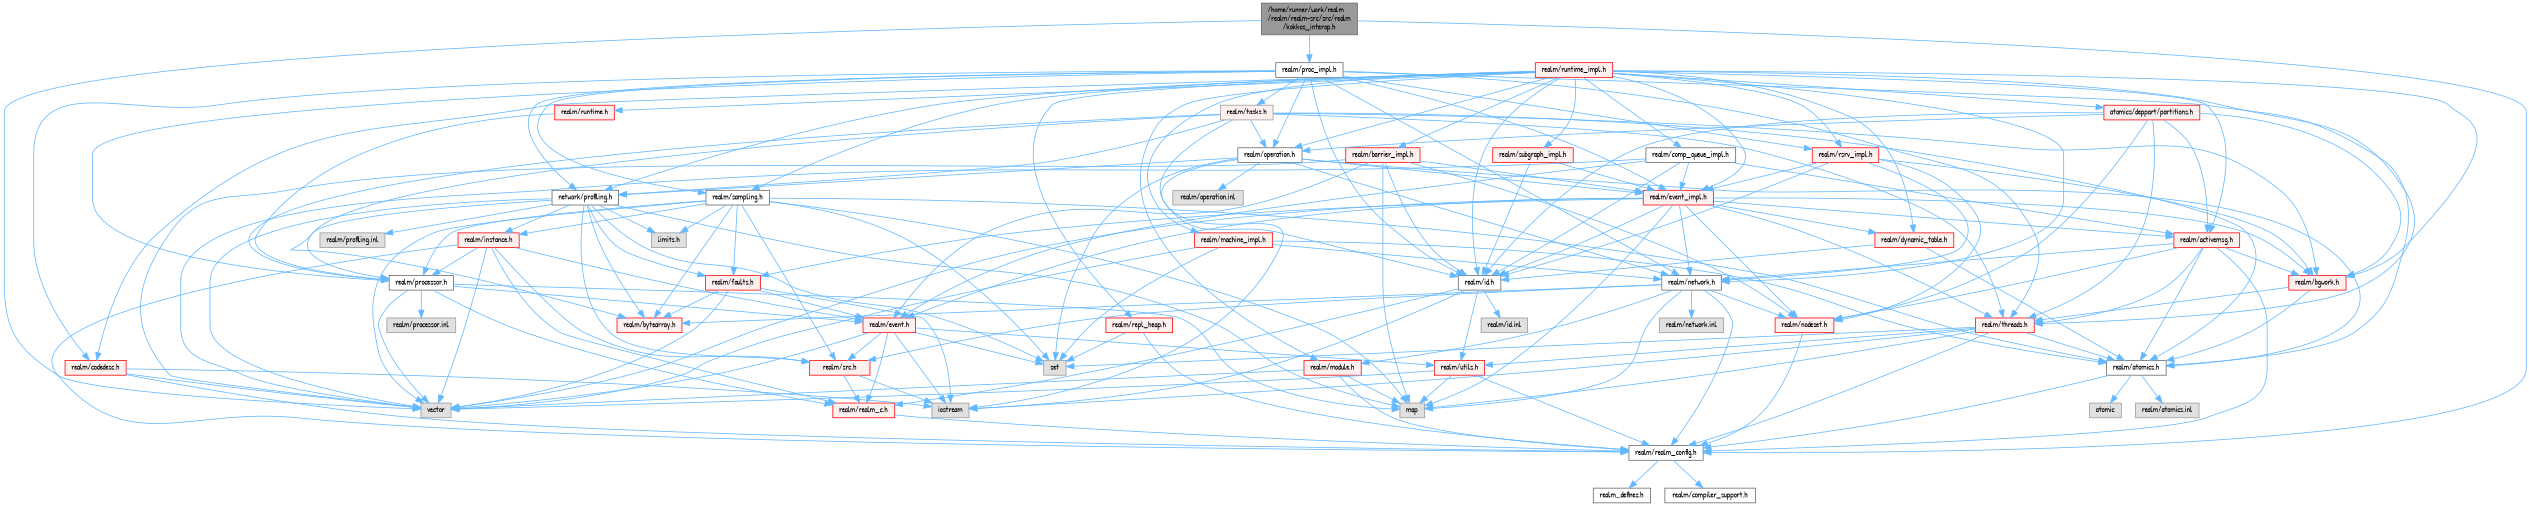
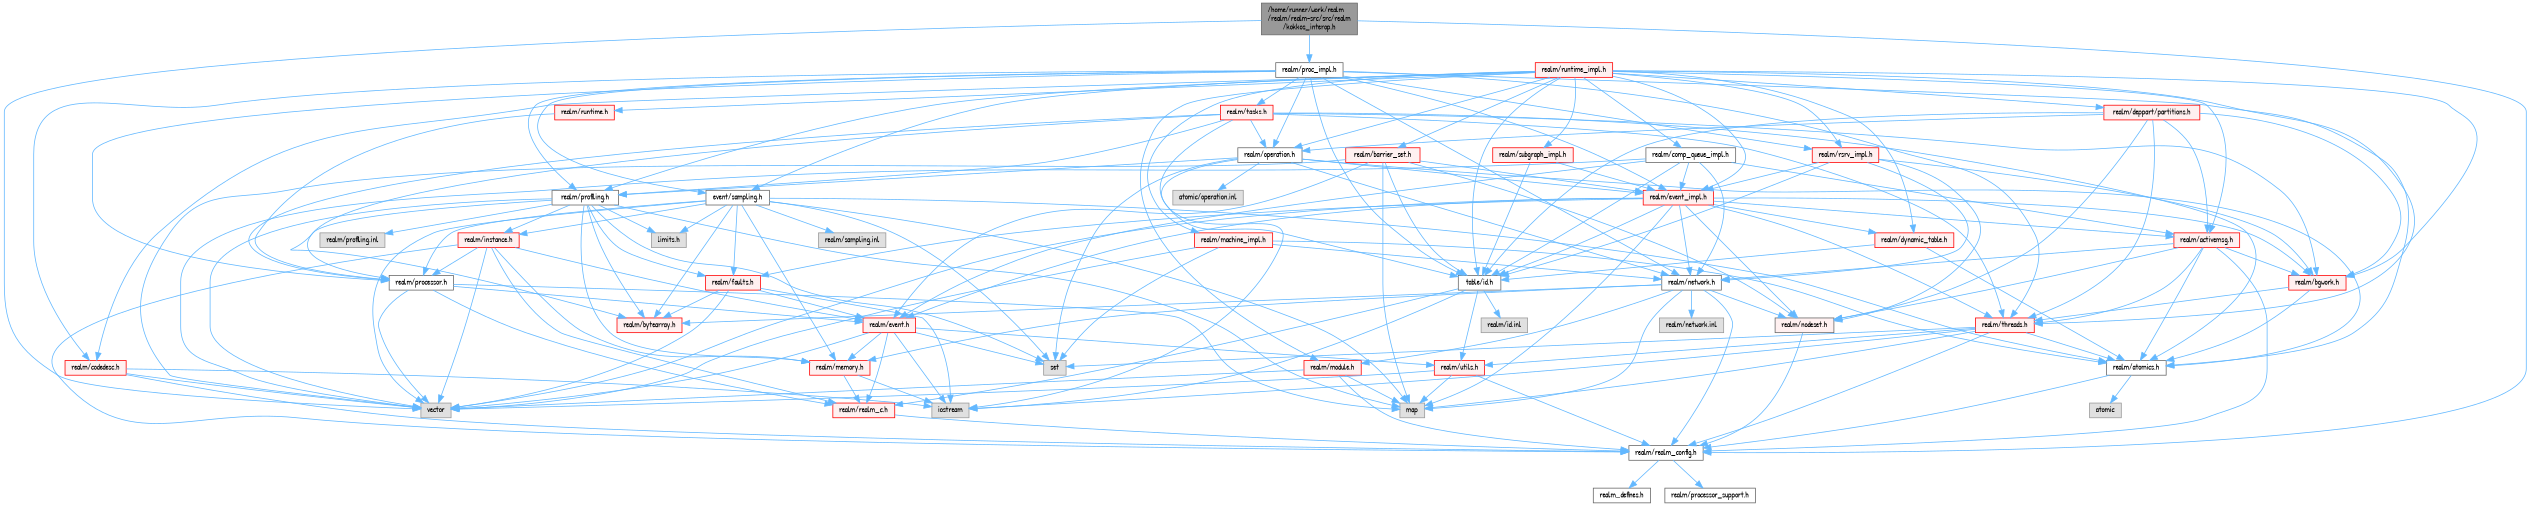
(1247, 113) -> (1247, 113)
(2152, 113) -> (2152, 113)
(2041, 135) -> (1724, 214)
(1383, 155) -> (1383, 155)
(585, 198) -> (585, 198)
(738, 198) -> (738, 198)
(1208, 198) -> (1208, 198)
none -> (852, 240)
(1480, 283) -> (1480, 283)
(421, 325) -> none
(1139, 325) -> none
(1805, 325) -> (1805, 325)
(840, 368) -> (840, 368)
(2167, 410) -> none
(1710, 495) -> (1710, 495)
